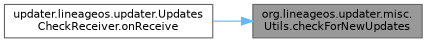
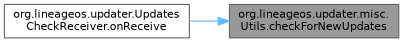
(109, 21) -> (97, 21)
